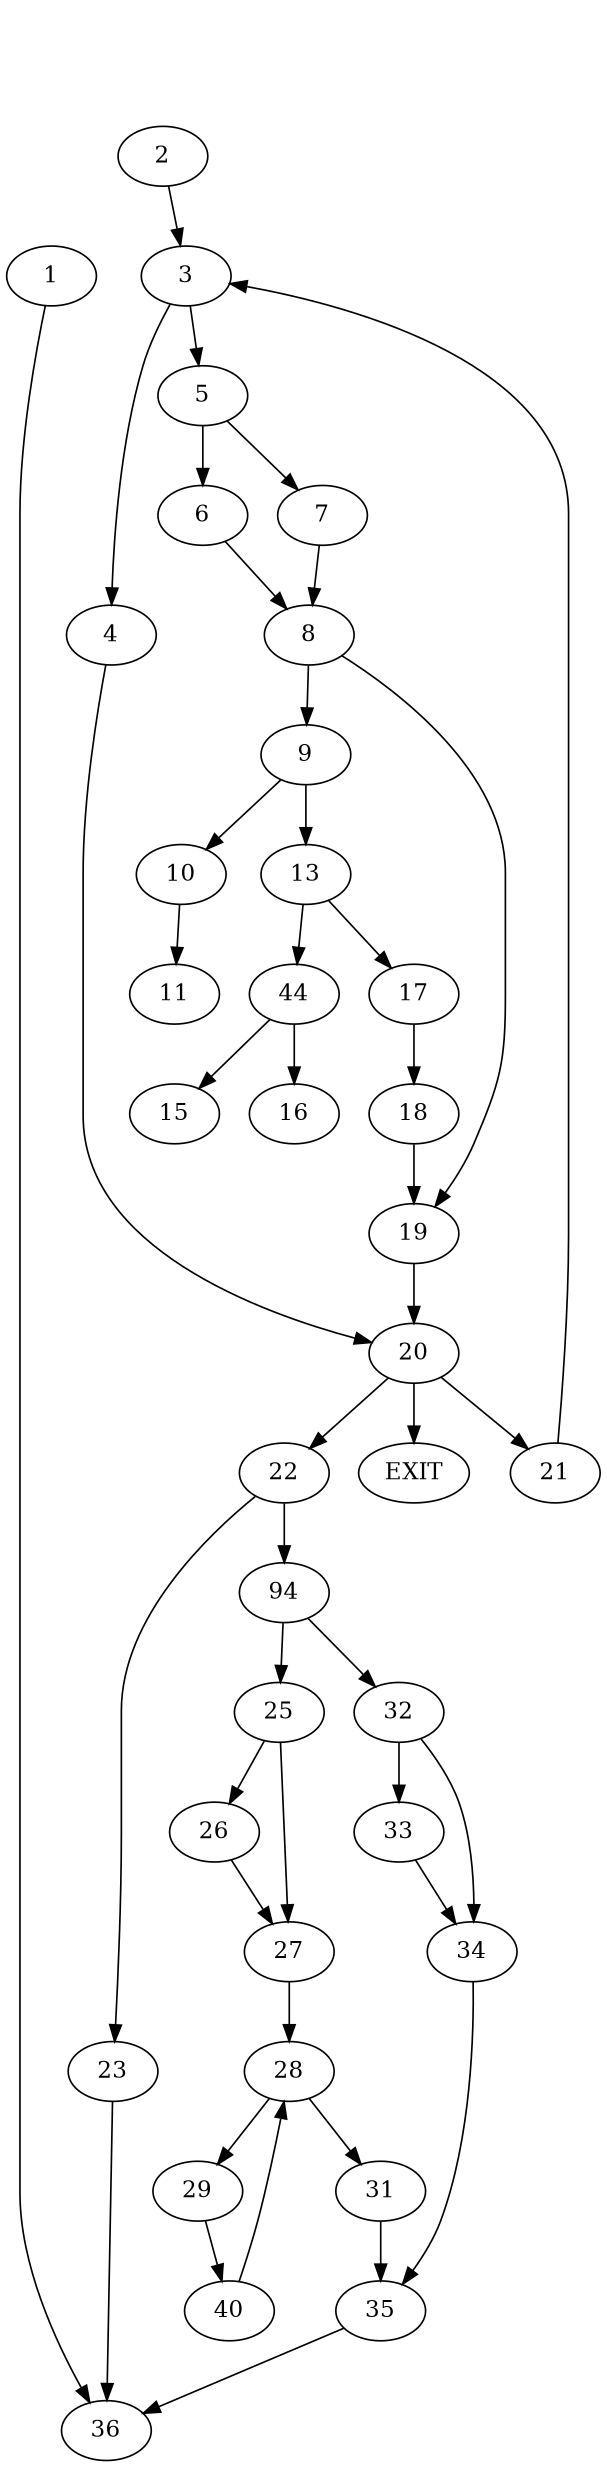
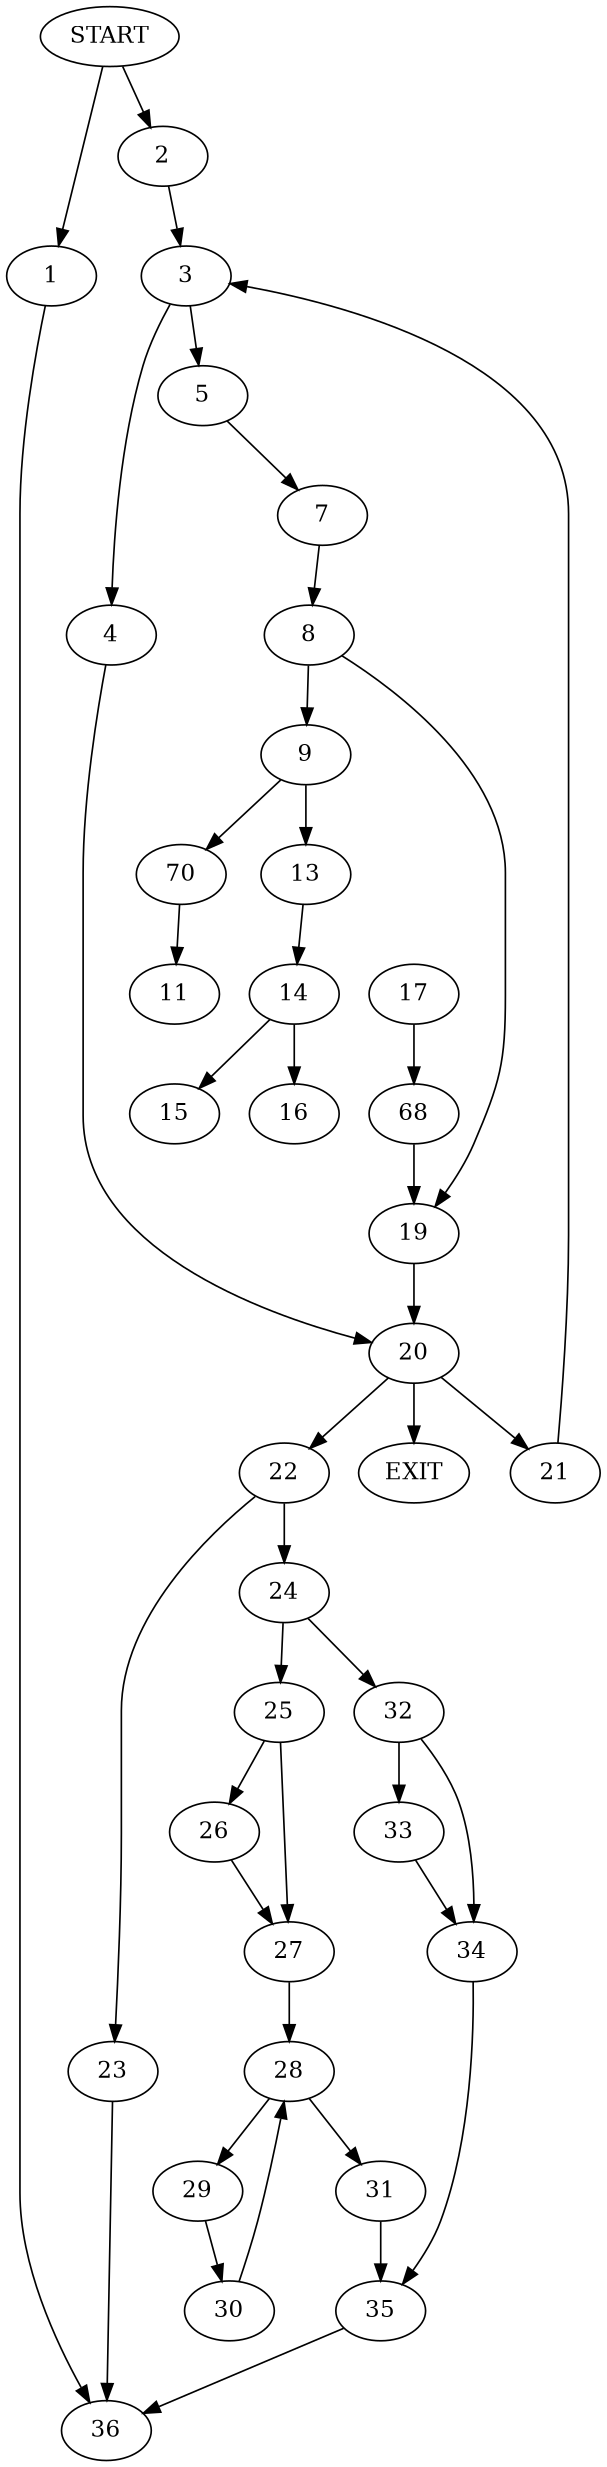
none -> (110, 37)
(203, 515) -> none
(181, 874) -> (181, 874)
(354, 928) -> none
(294, 994) -> (294, 994)
(414, 1114) -> (414, 1114)
(284, 1593) -> (284, 1593)
(229, 2311) -> (229, 2311)
